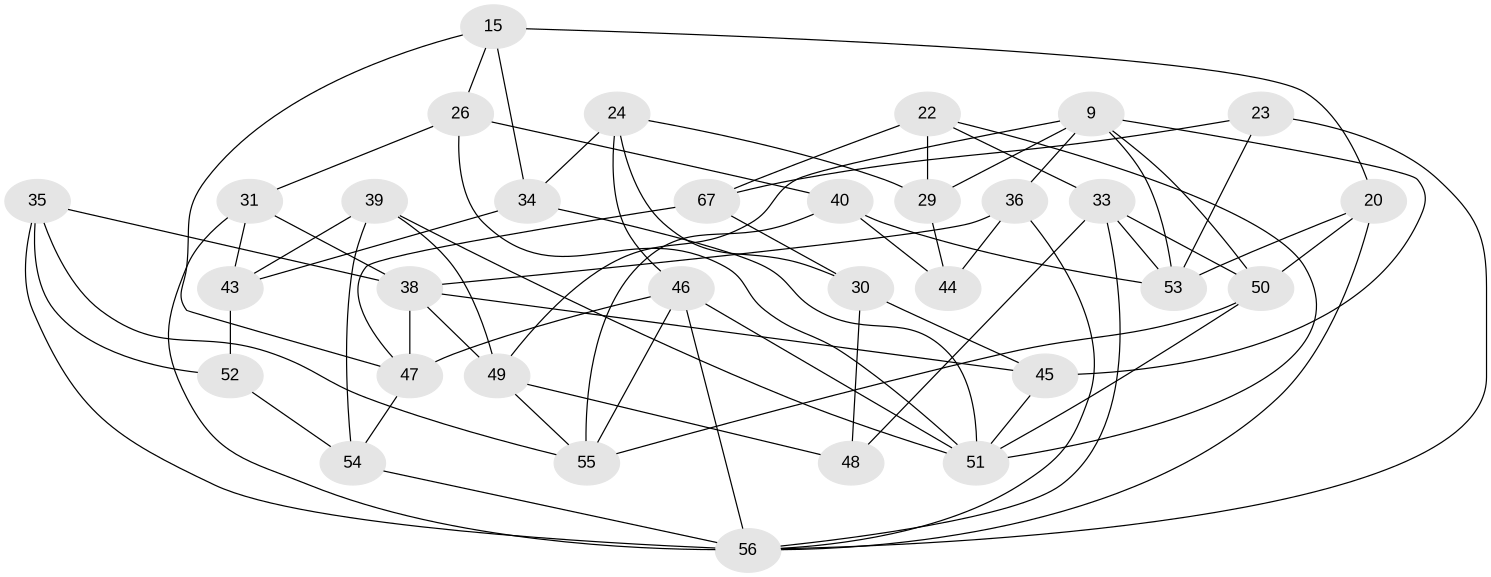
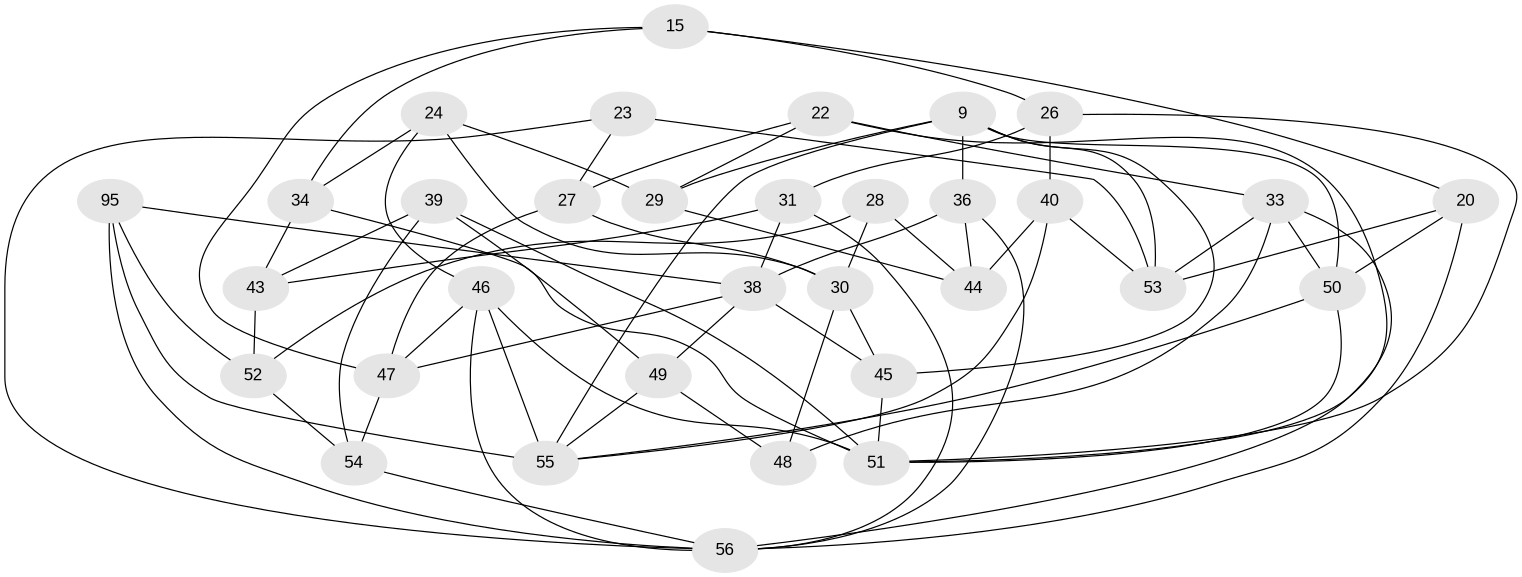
(38, 201) -> (110, 201)
(707, 201) -> (567, 201)
none -> (875, 201)
(769, 206) -> (692, 235)
